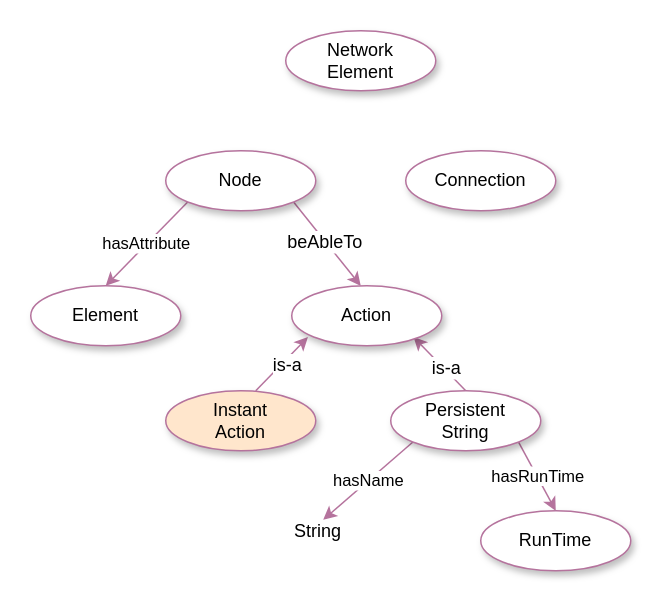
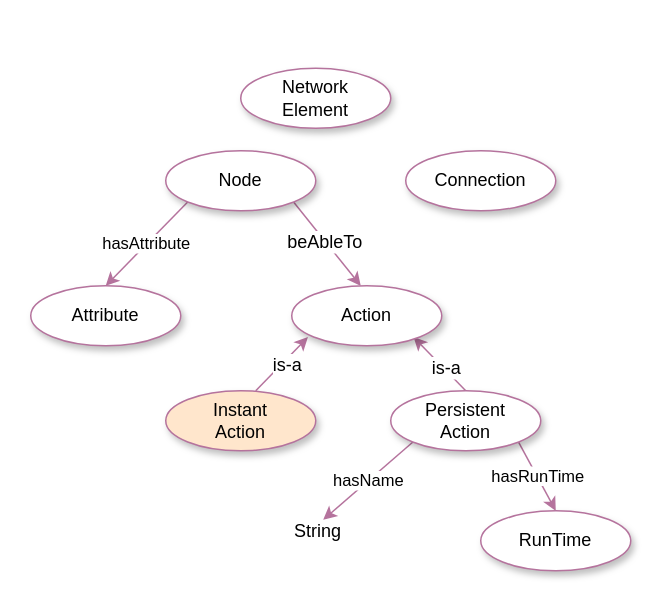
(361, 61) -> (316, 98)
(106, 316) -> (106, 316)
(466, 421) -> (466, 421)
